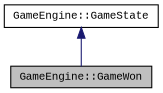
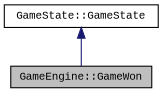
(81, 16) -> (81, 16)
